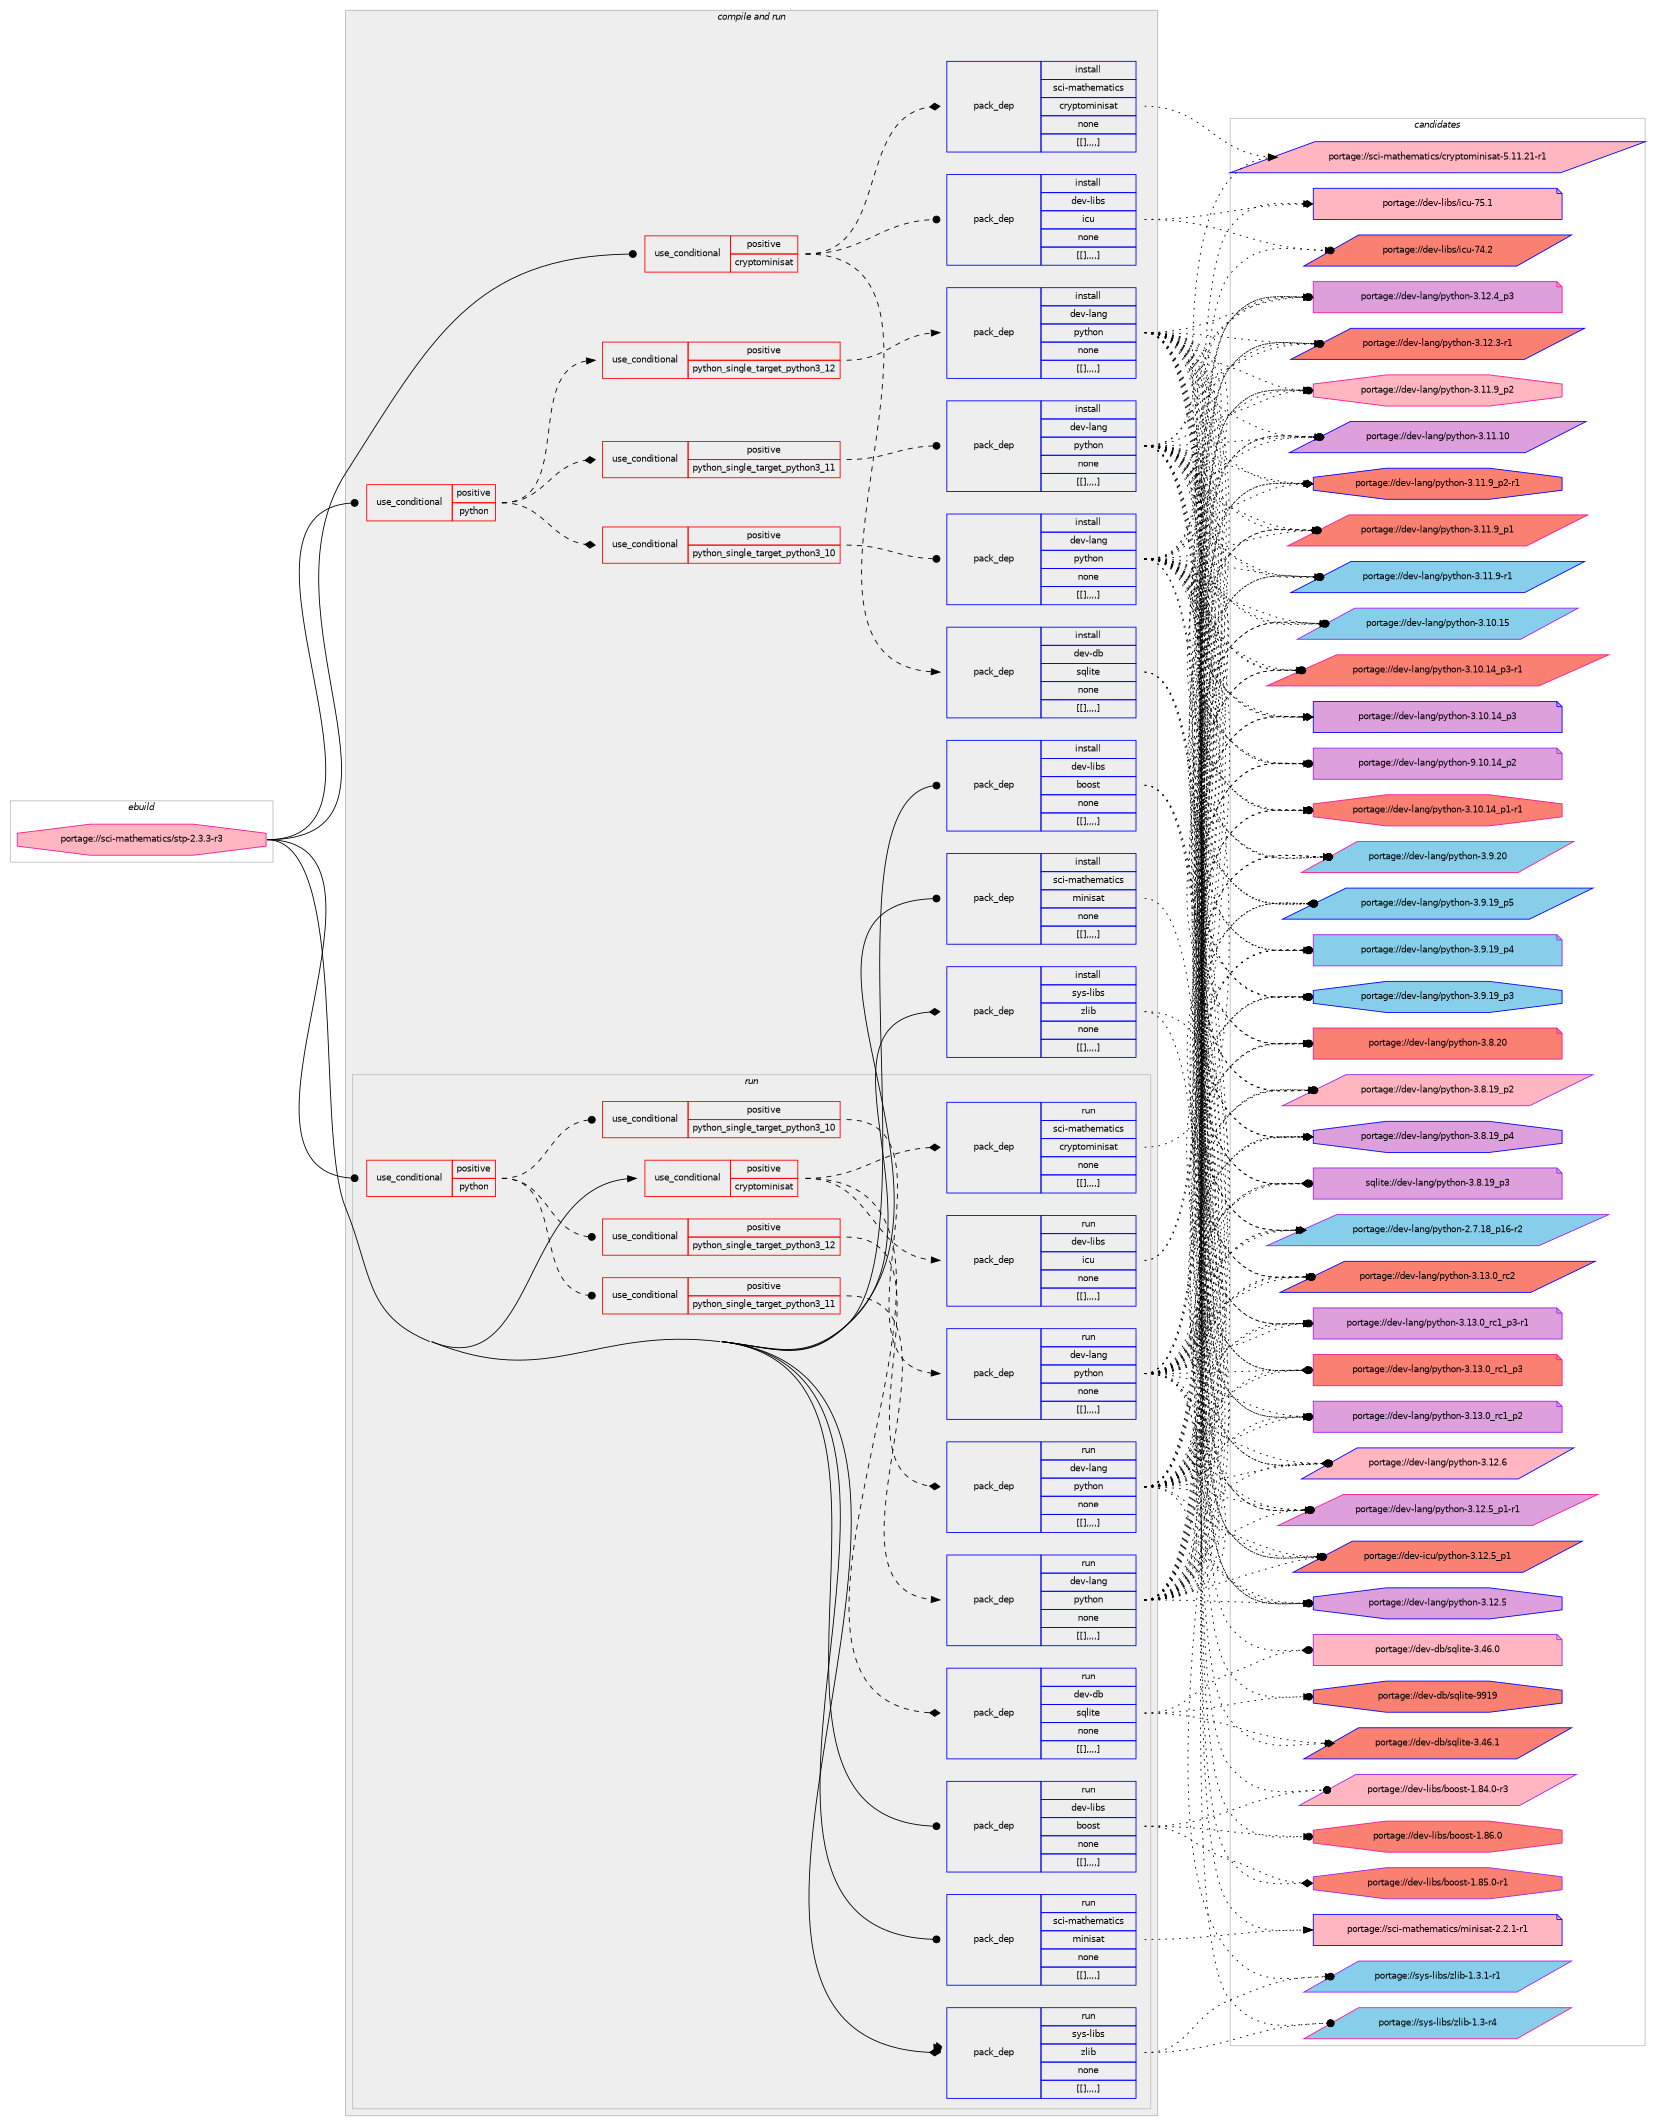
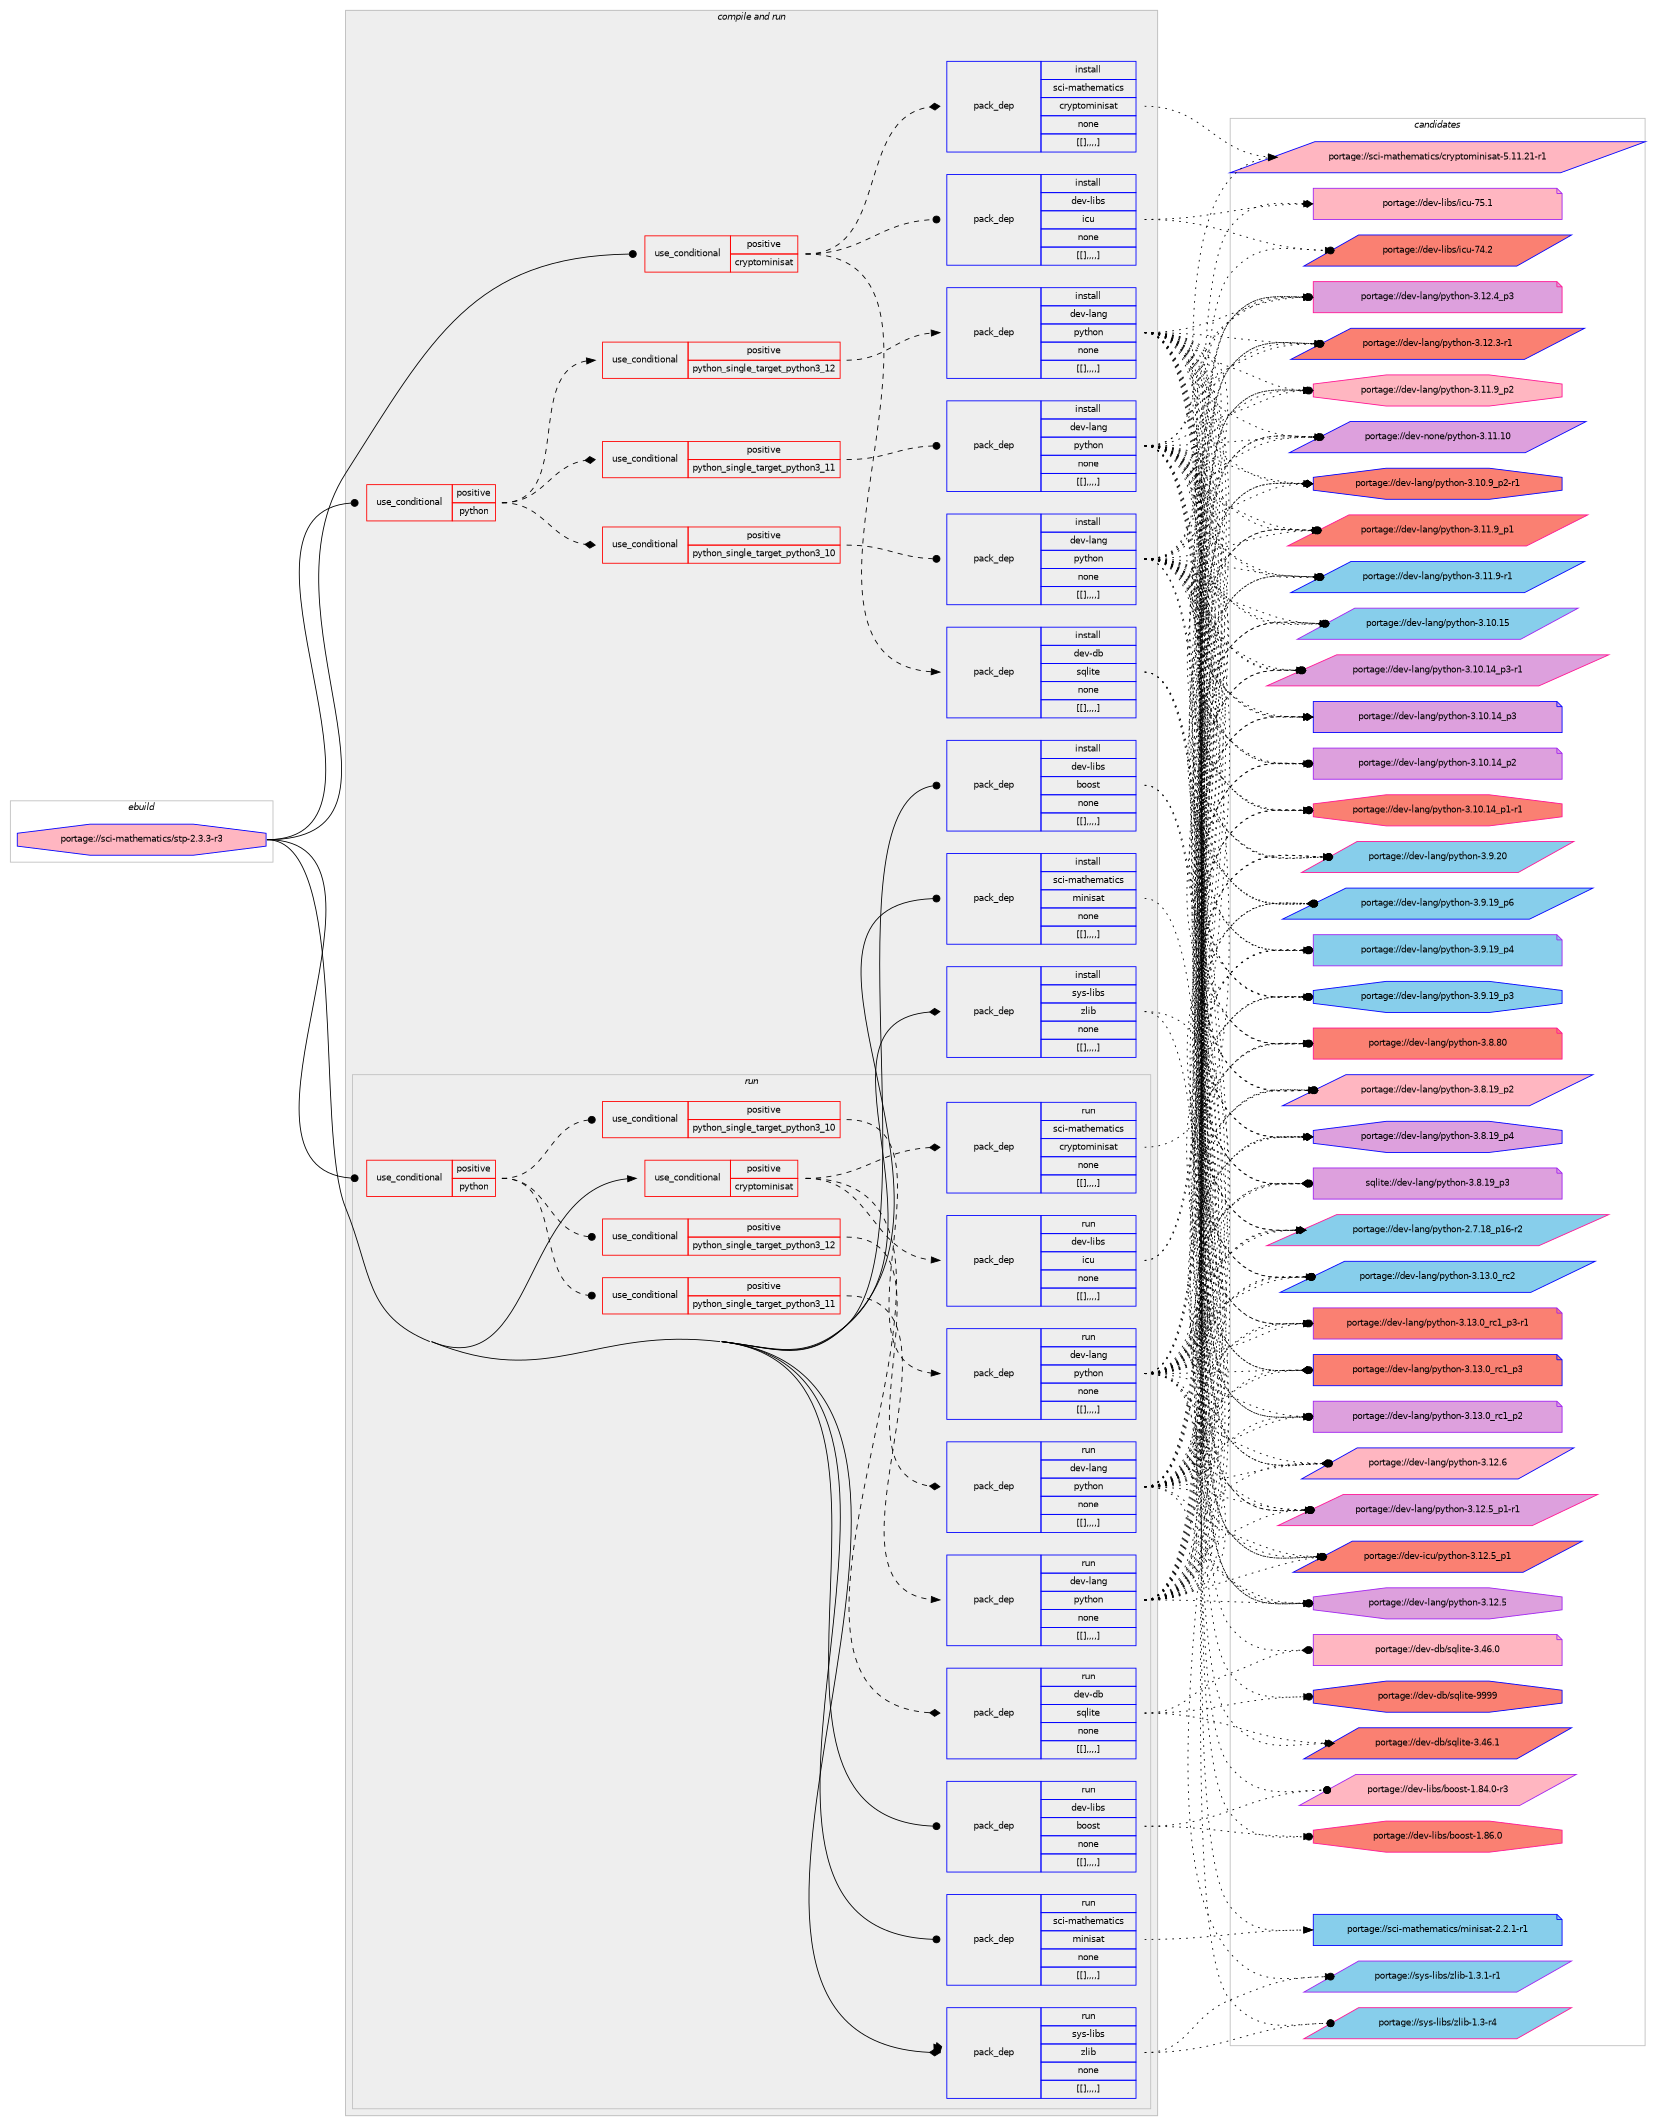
(1438, 204) -> (1438, 204)
(1438, 437) -> (1438, 437)
(1438, 484) -> (1438, 484)
(1438, 670) -> (1438, 670)
(1438, 764) -> (1438, 764)
(142, 840) -> (142, 840)
(1438, 904) -> (1438, 904)
(1438, 1044) -> (1438, 1044)
(1438, 1090) -> (1438, 1090)
(1438, 1230) -> (1438, 1230)
(1438, 1277) -> (1438, 1277)
(1438, 1323) -> (1438, 1323)
(1438, 1370) -> (1438, 1370)
(1438, 1603) -> (1438, 1603)
(1438, 1697) -> (1438, 1697)
(1438, 1883) -> none
(1438, 1930) -> (1438, 1930)
